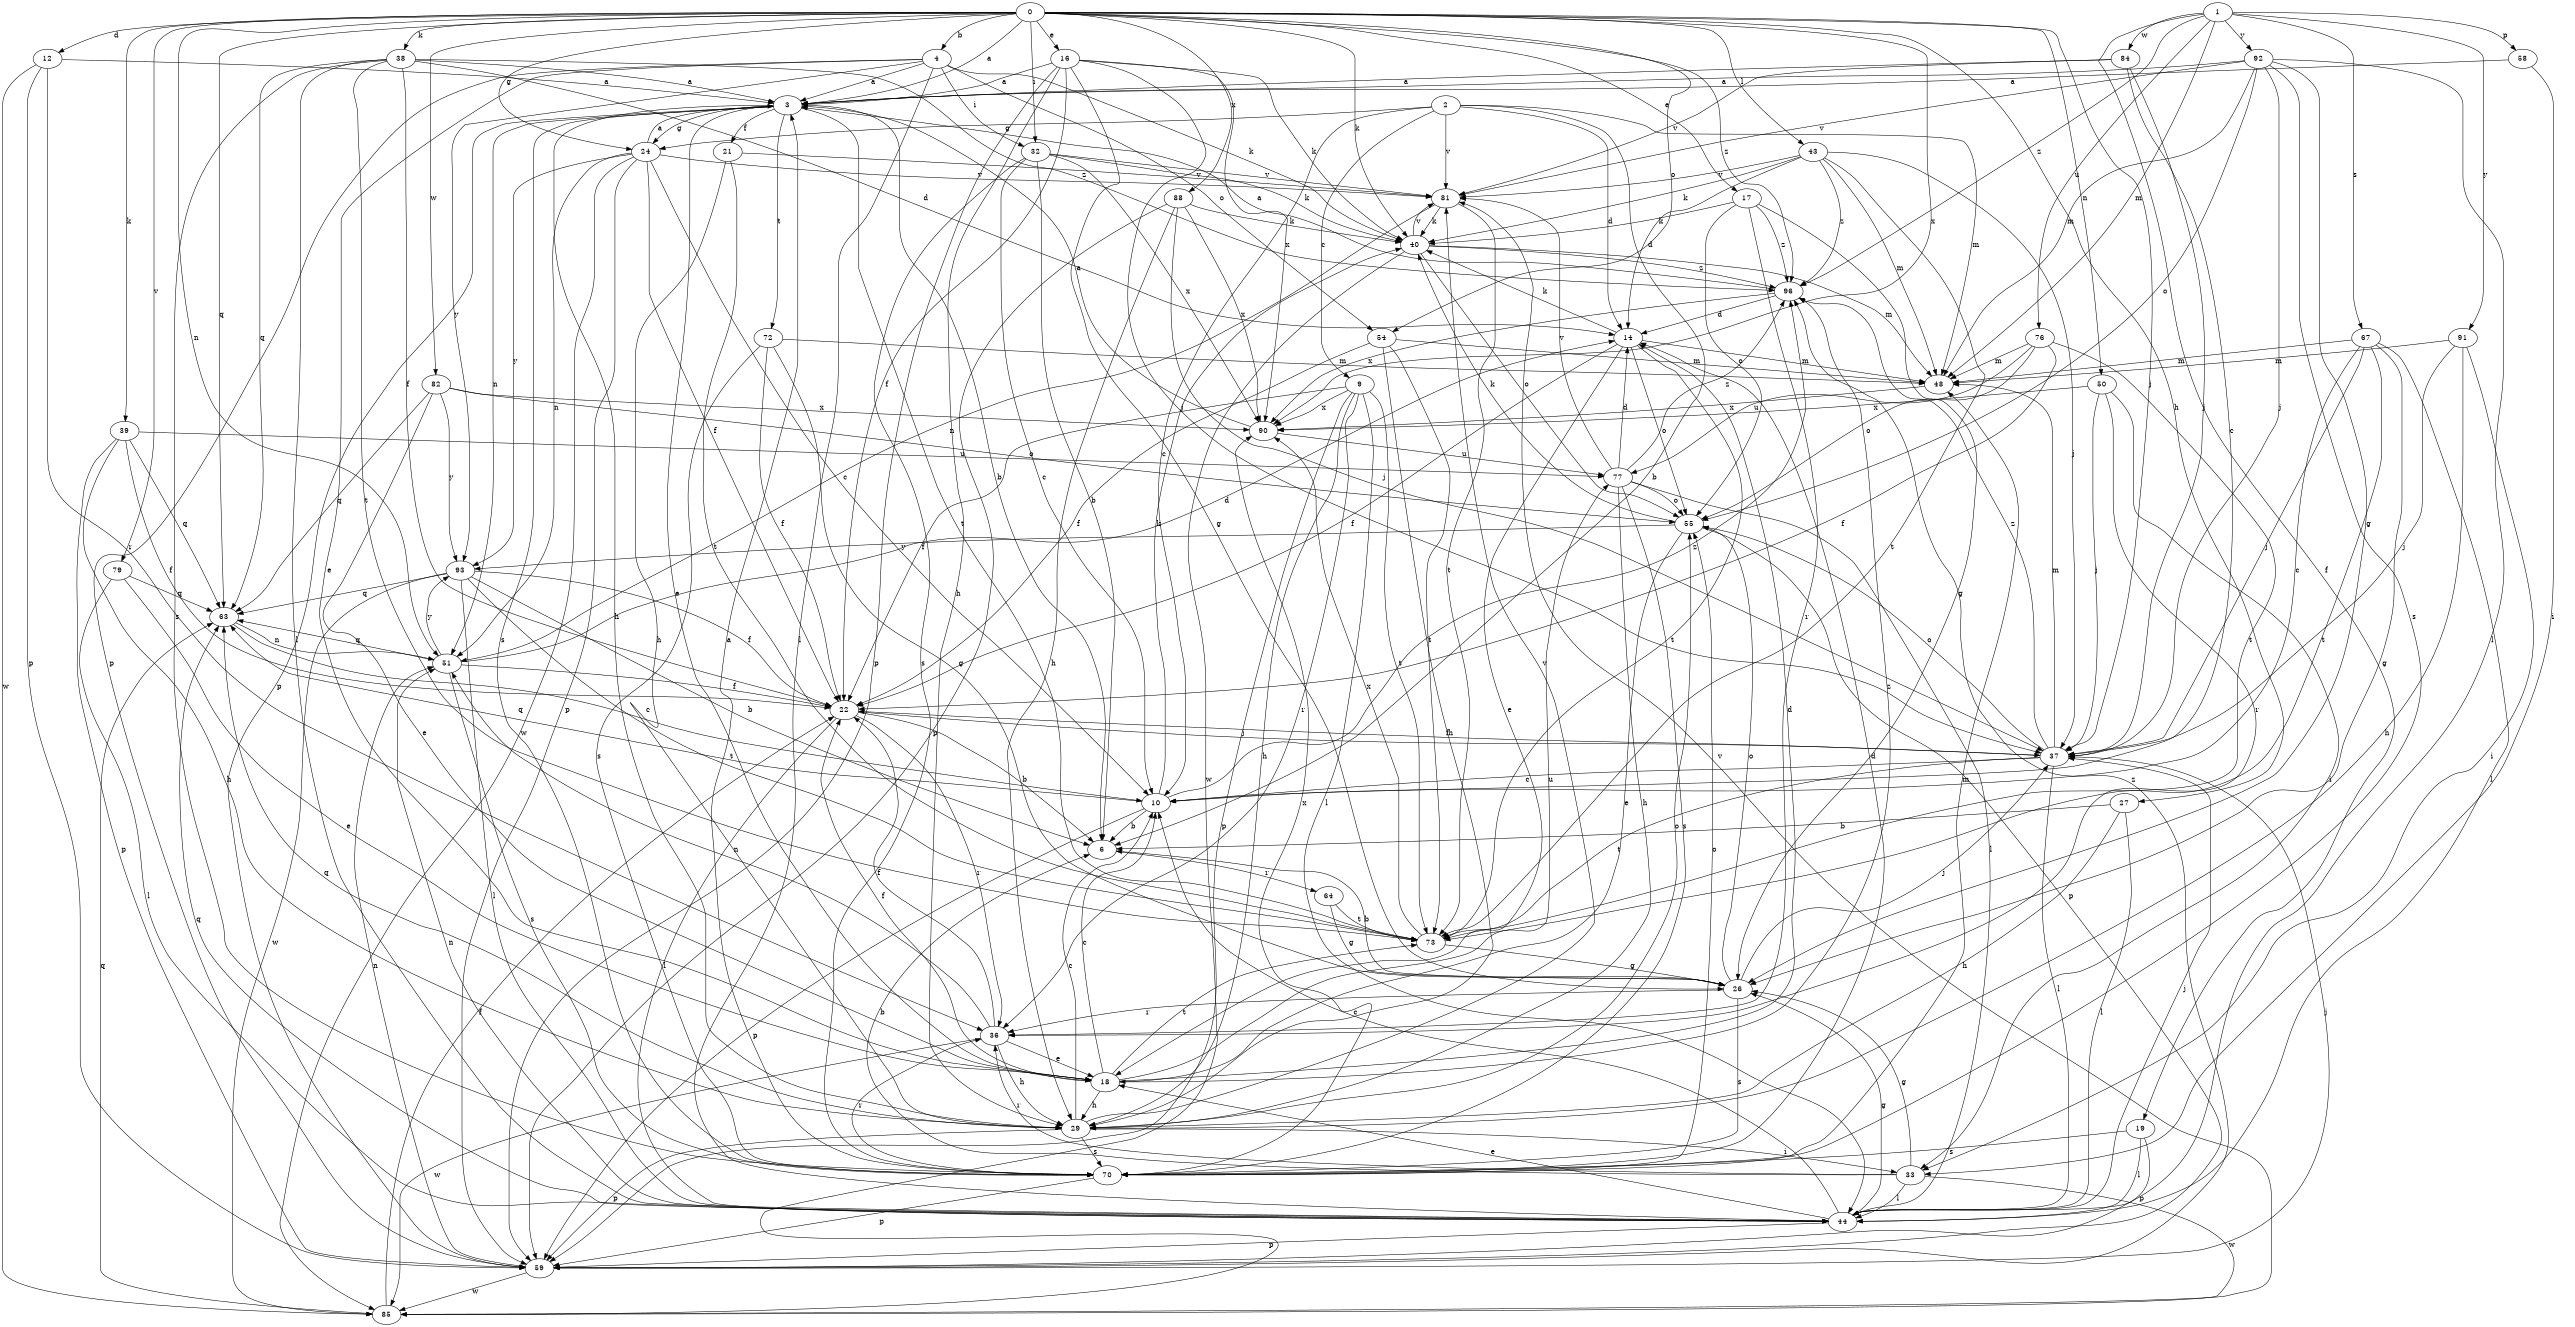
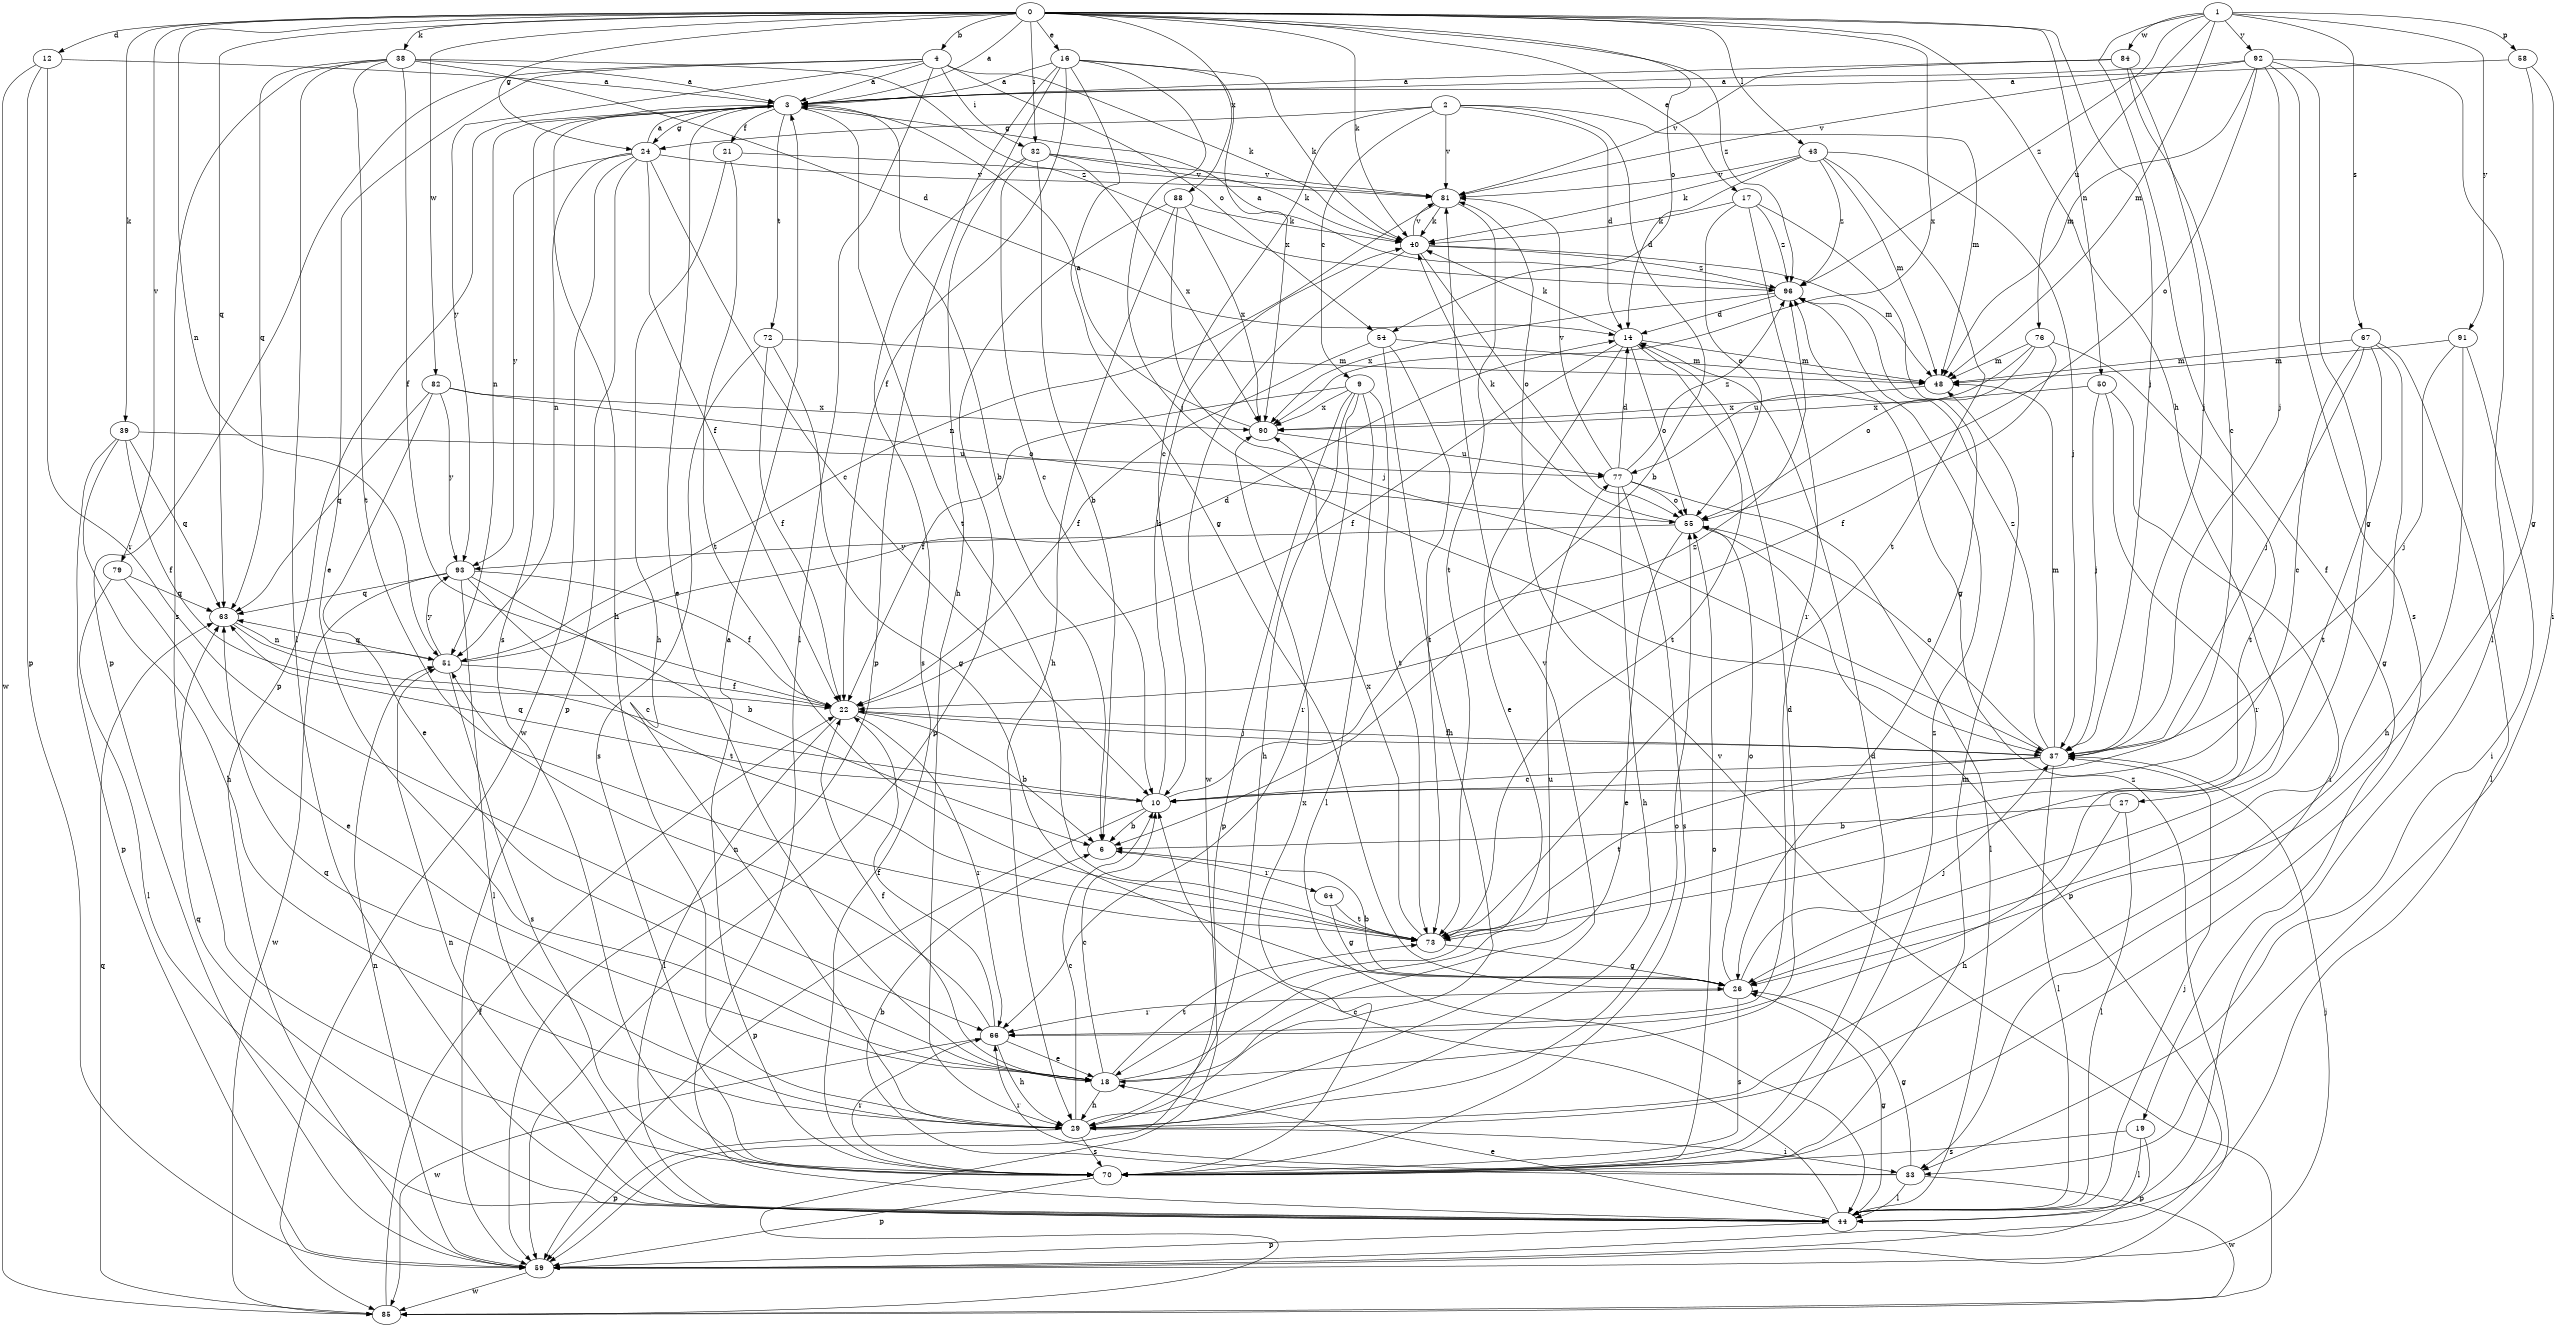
none -> (2400, 733)
(1808, 976) -> (1841, 1050)
(995, 1036) -> (995, 1036)
